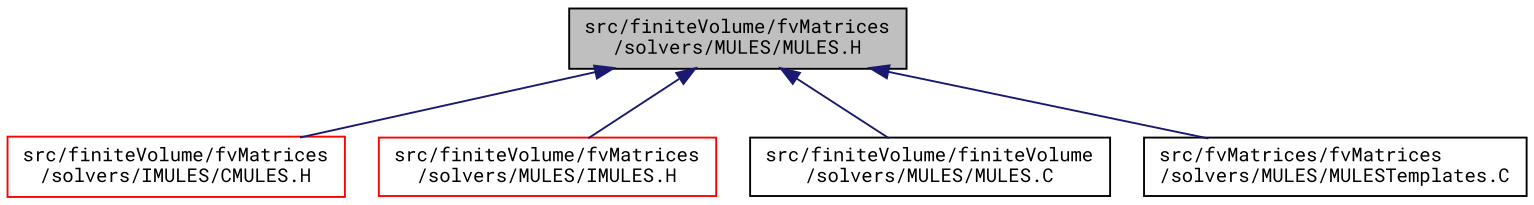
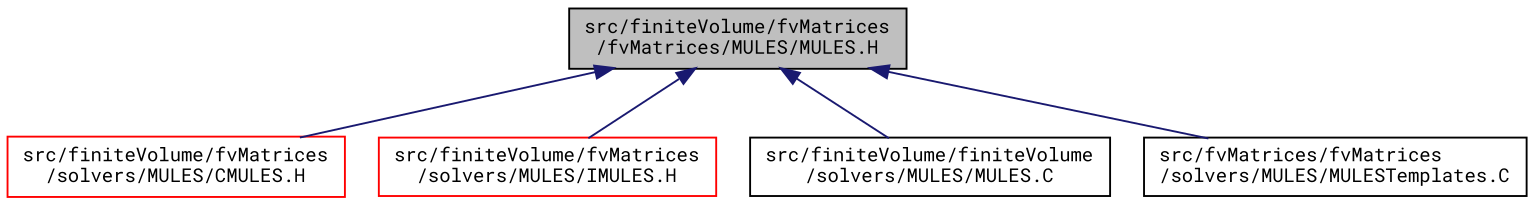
(738, 39) -> (738, 39)
(176, 167) -> (176, 167)
